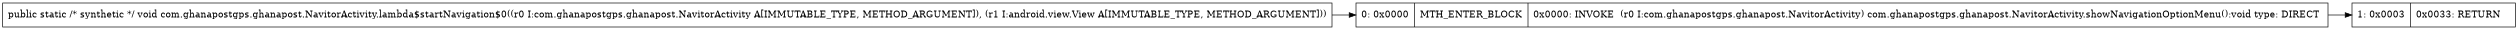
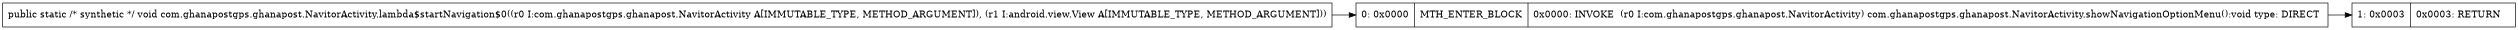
(2463, 15) -> (2463, 15)
